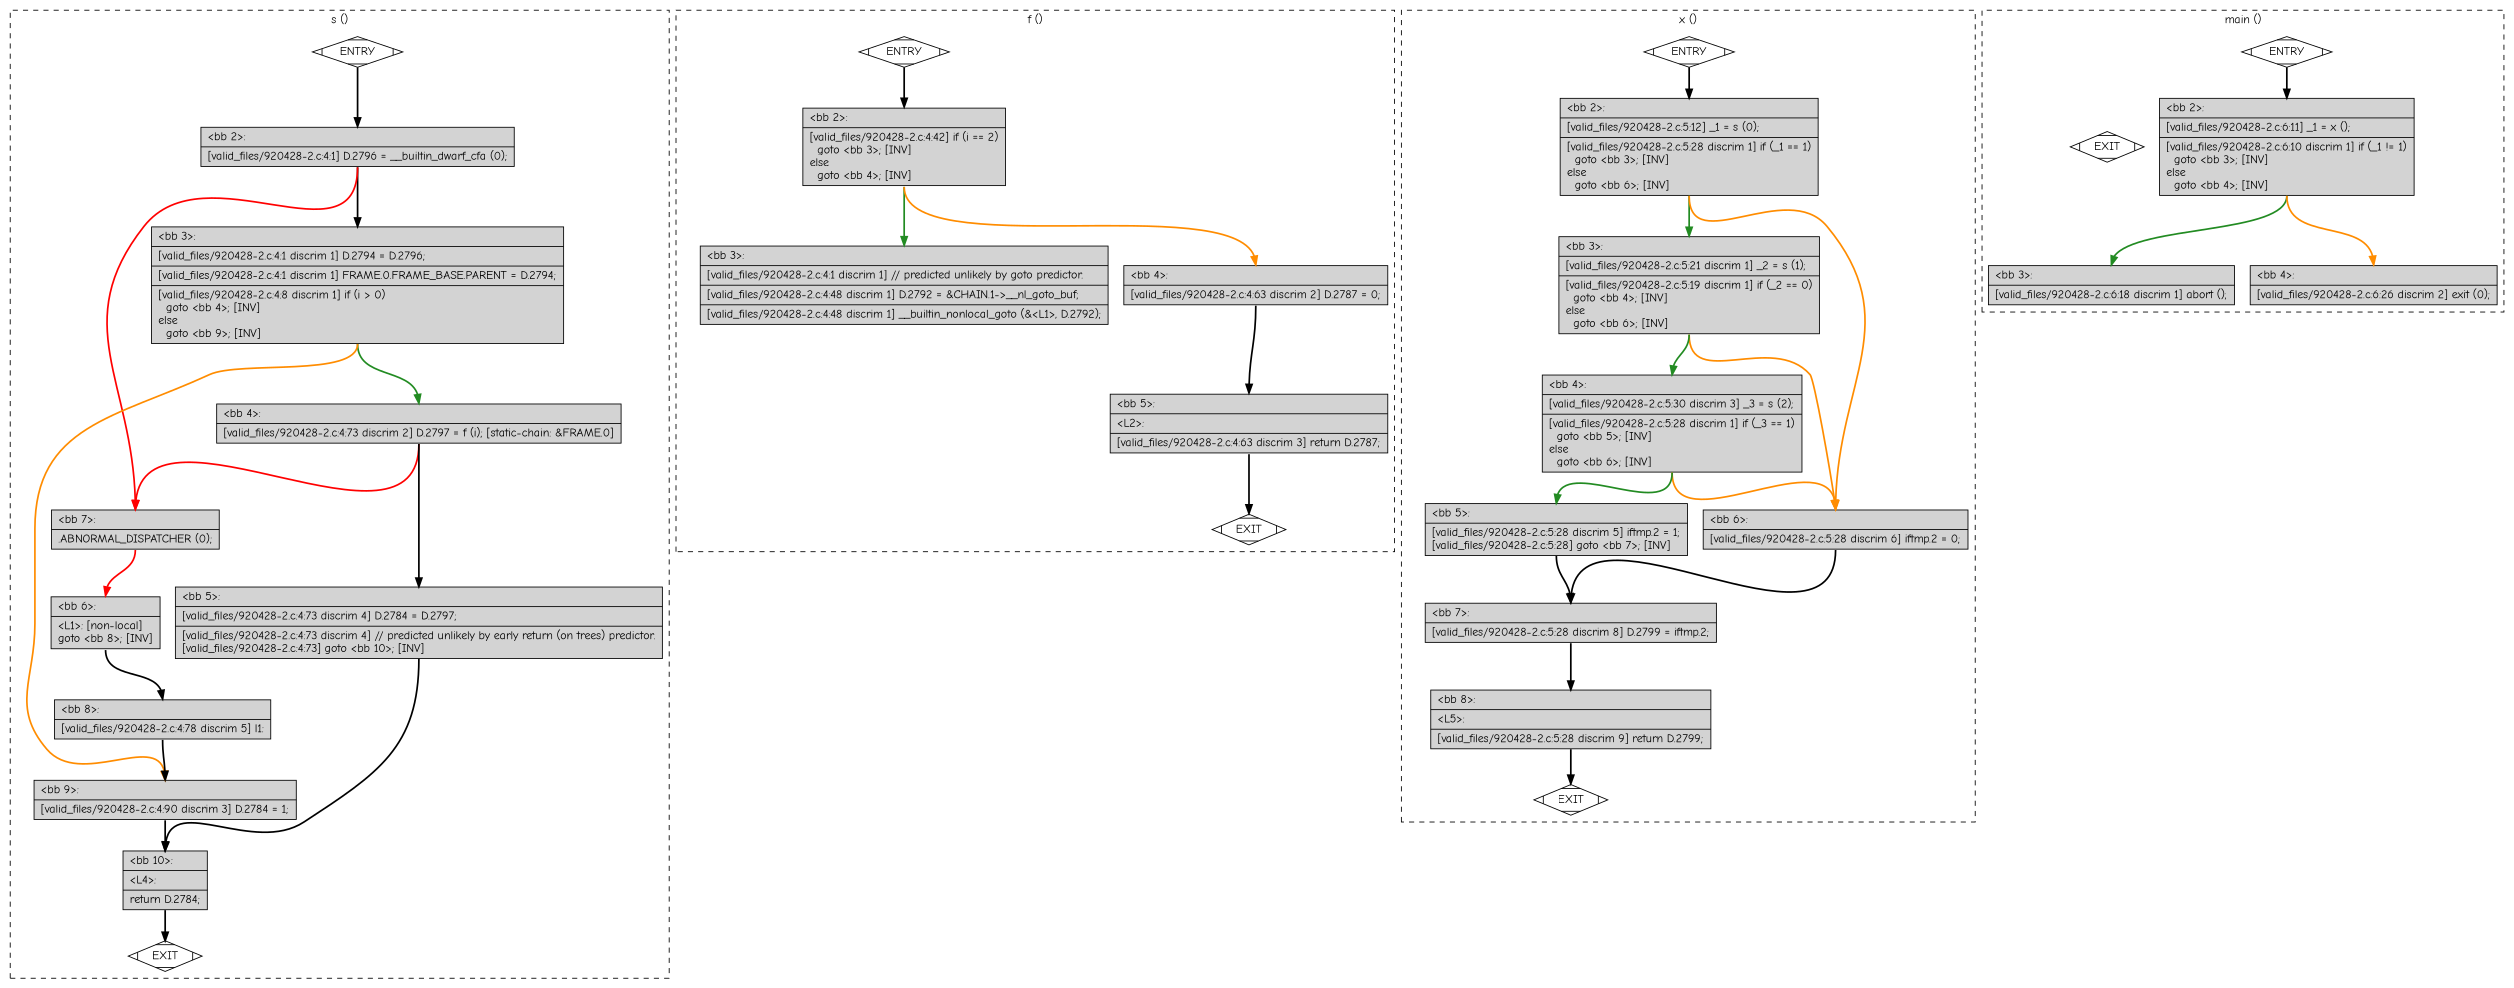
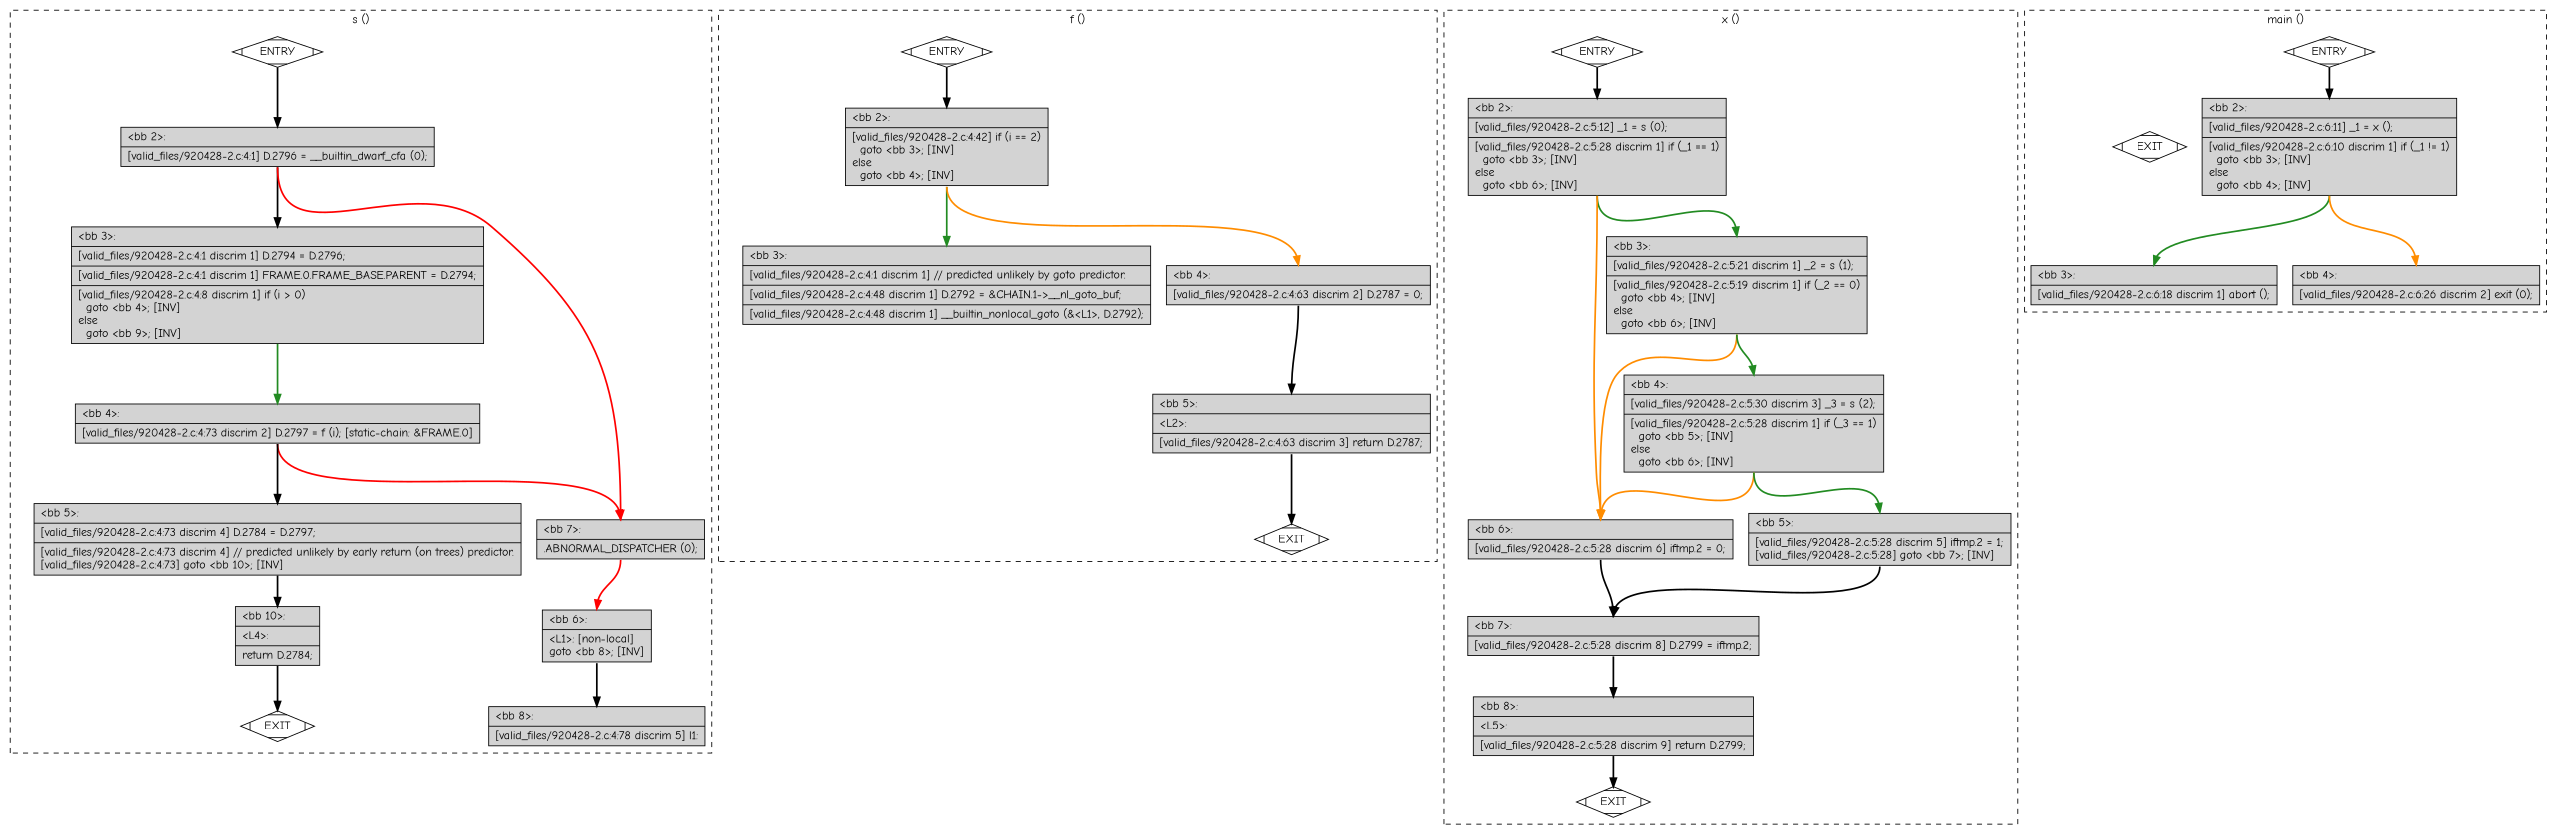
(165, 800) -> none
